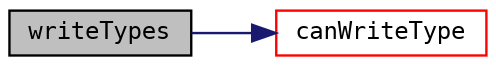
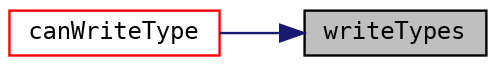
(222, 33) -> (250, 33)
